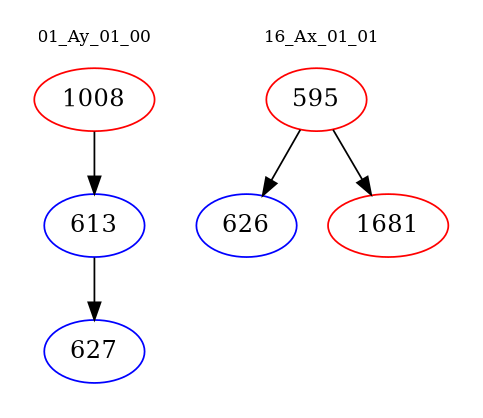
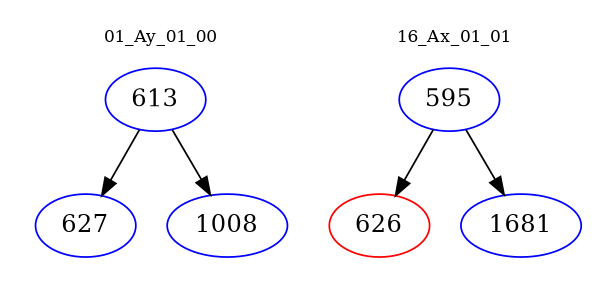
(94, 100) -> (227, 226)
(316, 100) -> (449, 100)
(94, 154) -> (187, 155)
(247, 226) -> (379, 226)
(388, 226) -> (521, 226)
